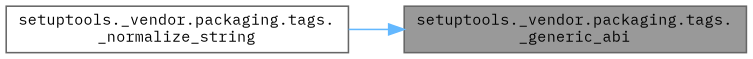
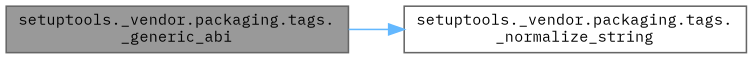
(369, 29) -> (369, 29)
